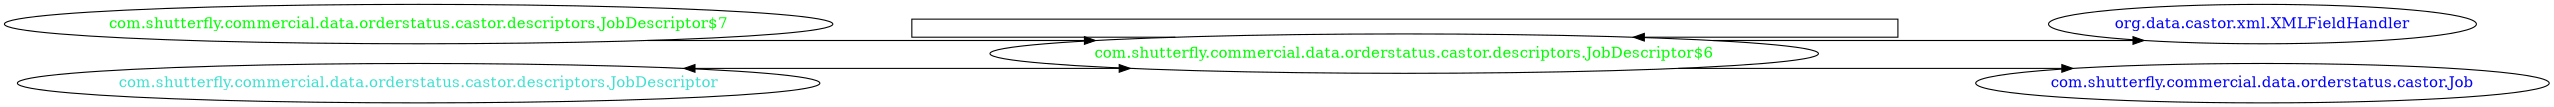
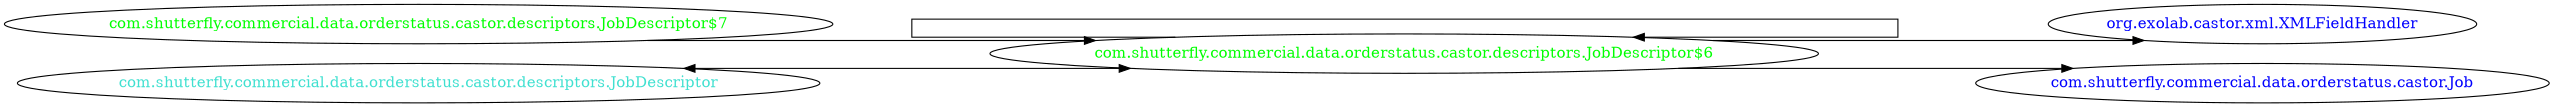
(2262, 24) -> (2262, 24)
